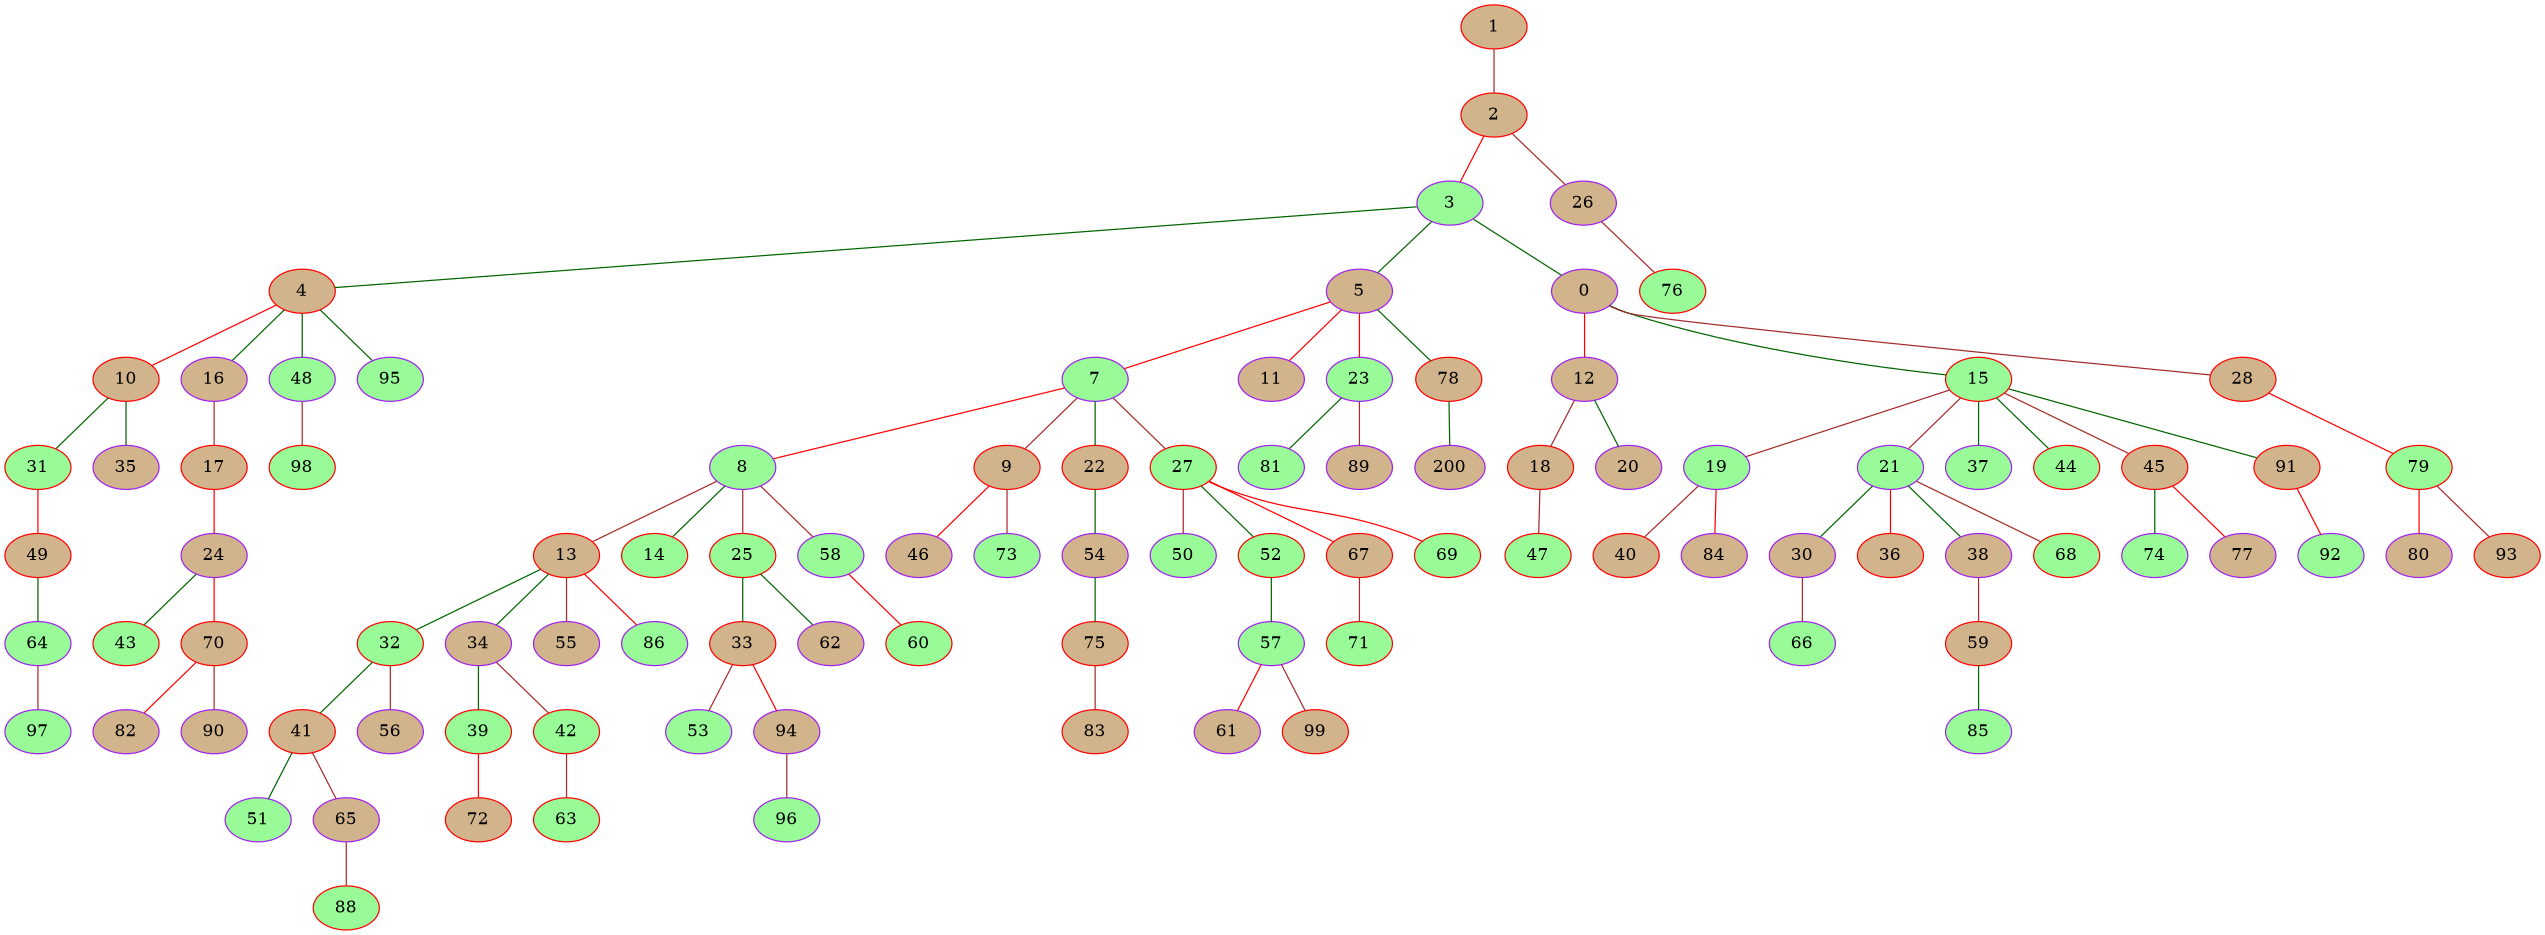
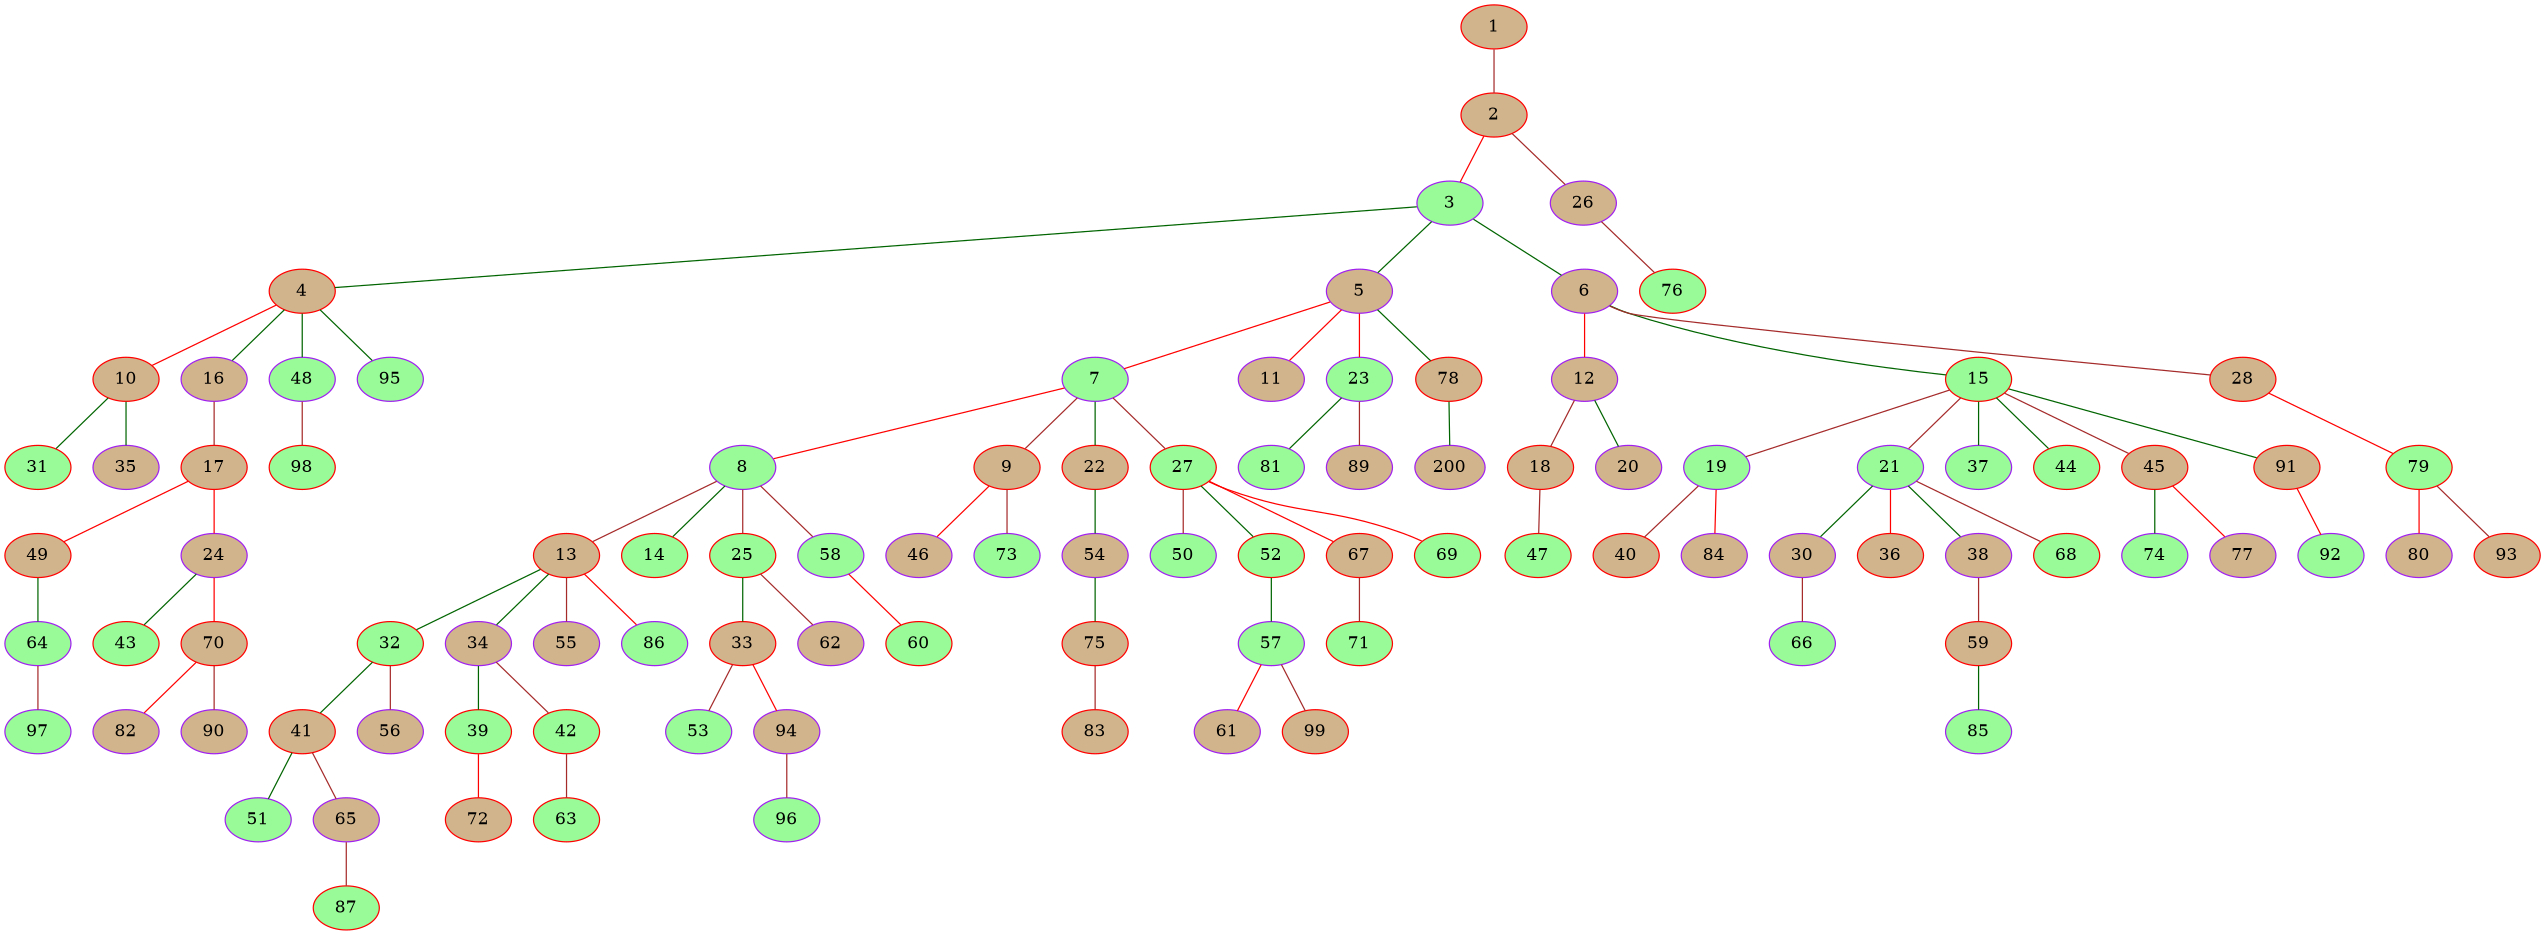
(1585, 291) -> (1585, 291)
(38, 512) -> (126, 511)
(787, 599) -> (787, 599)
(346, 908) -> (346, 908)
